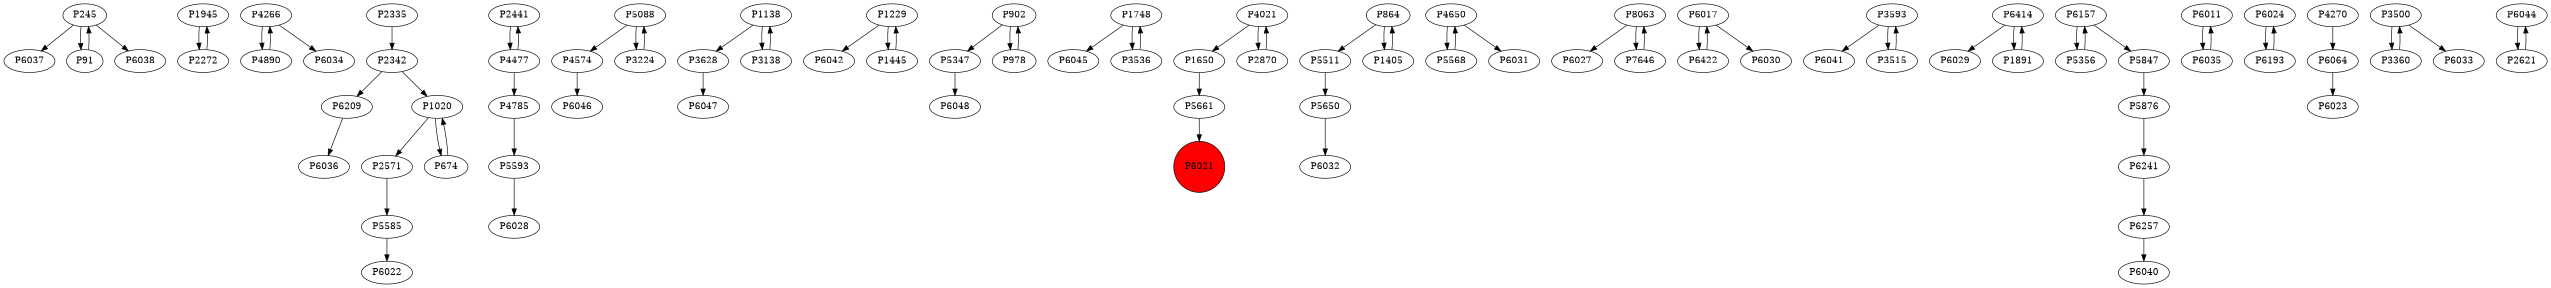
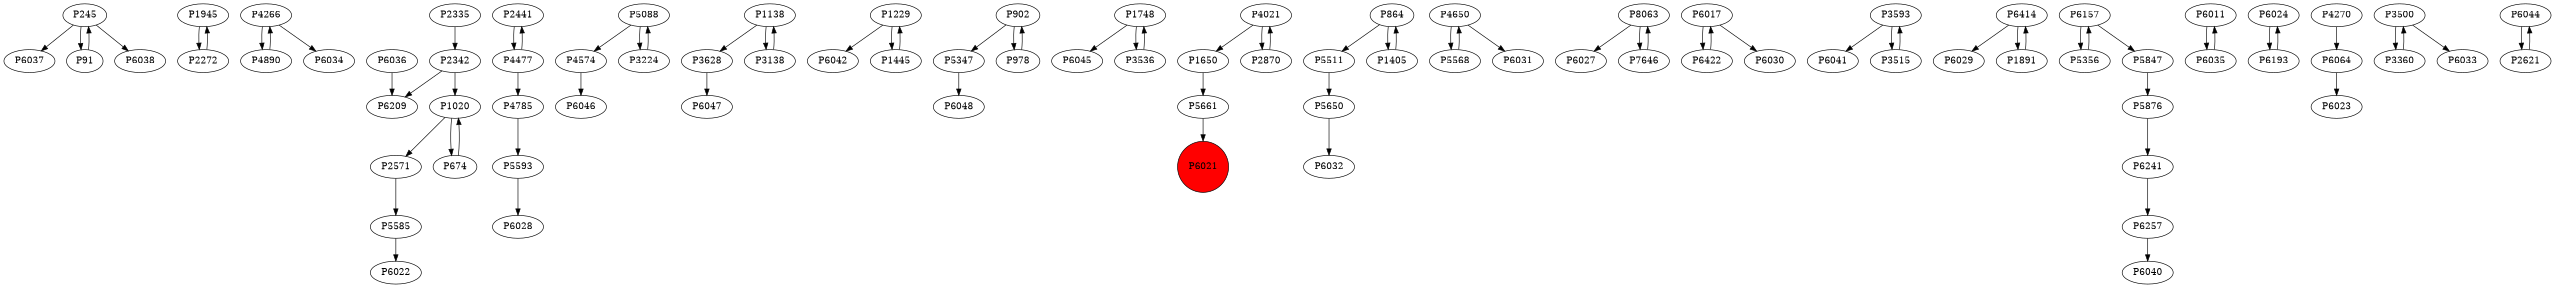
(337, 134) -> (392, 81)
